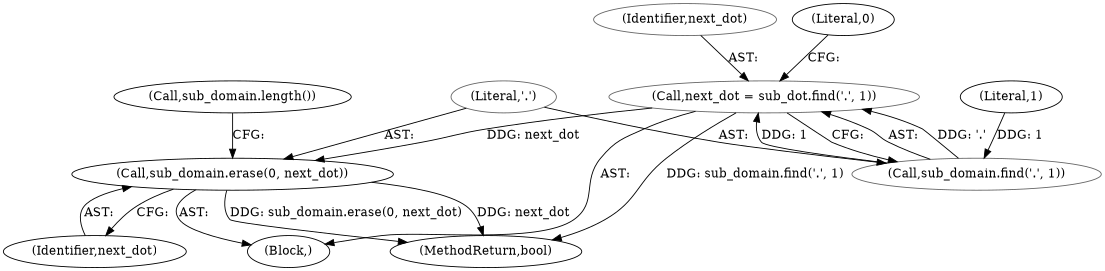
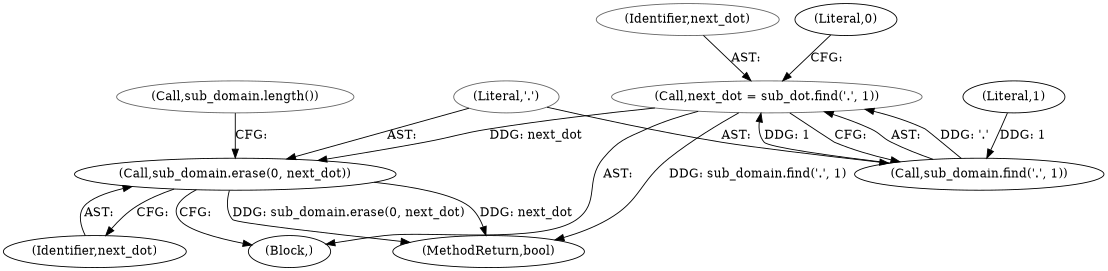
(233, 97) -> (235, 97)
(977, 174) -> (979, 174)
(196, 213) -> (198, 213)
